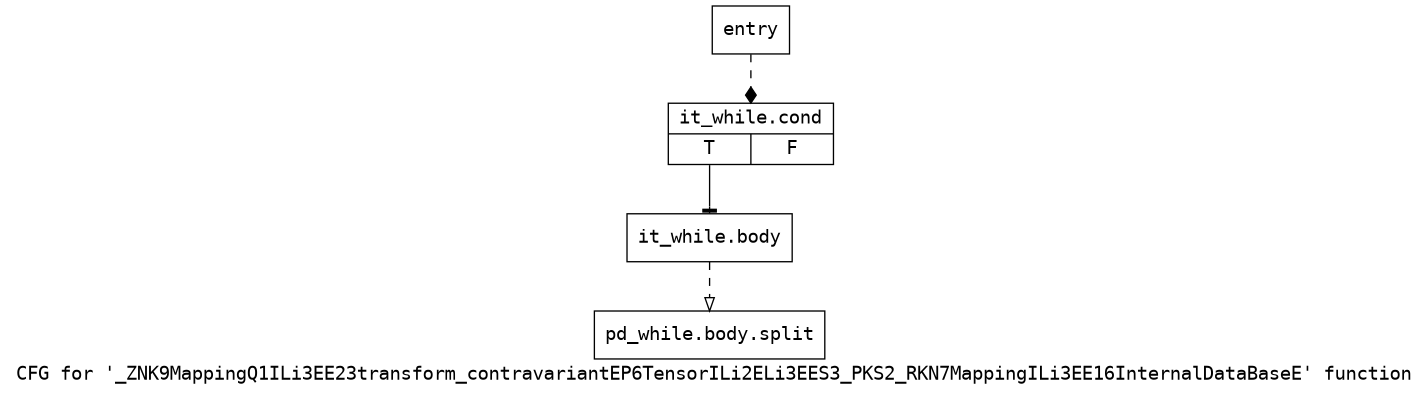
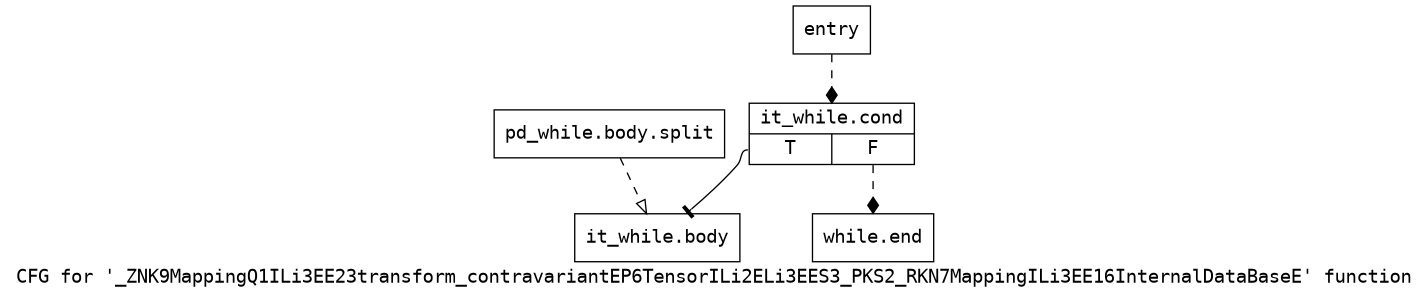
none -> (873, 238)
(710, 280) -> (630, 180)
